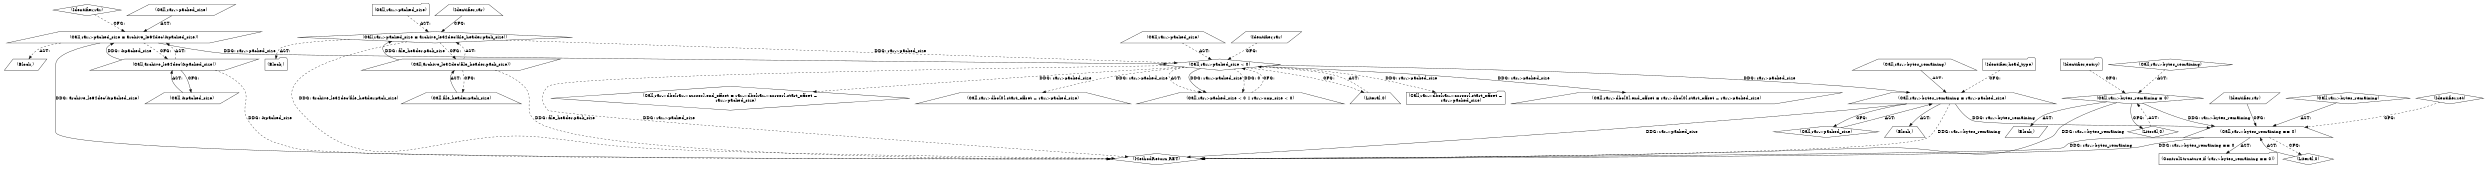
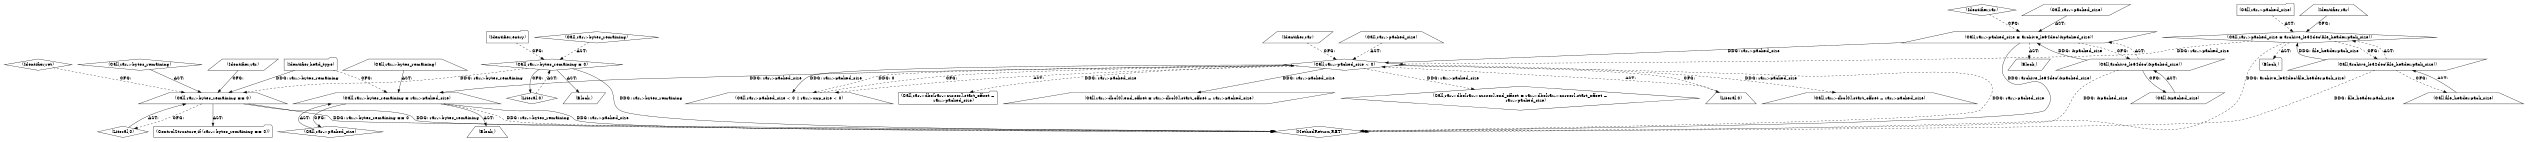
(2176, 117) -> (387, 82)
(2078, 125) -> (263, 81)
